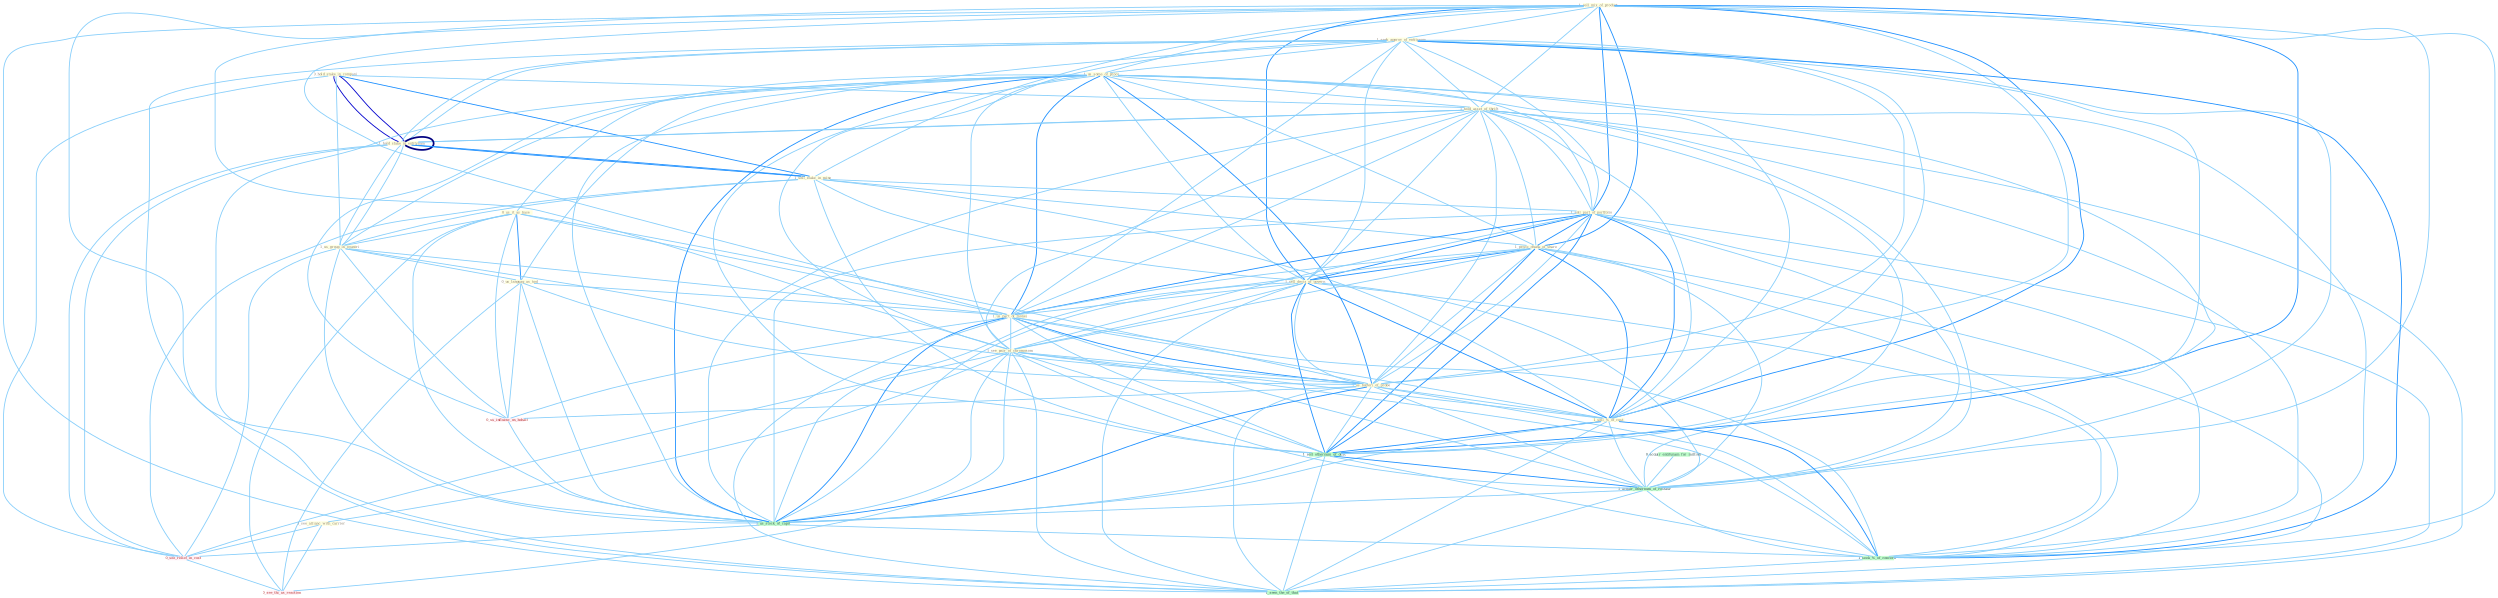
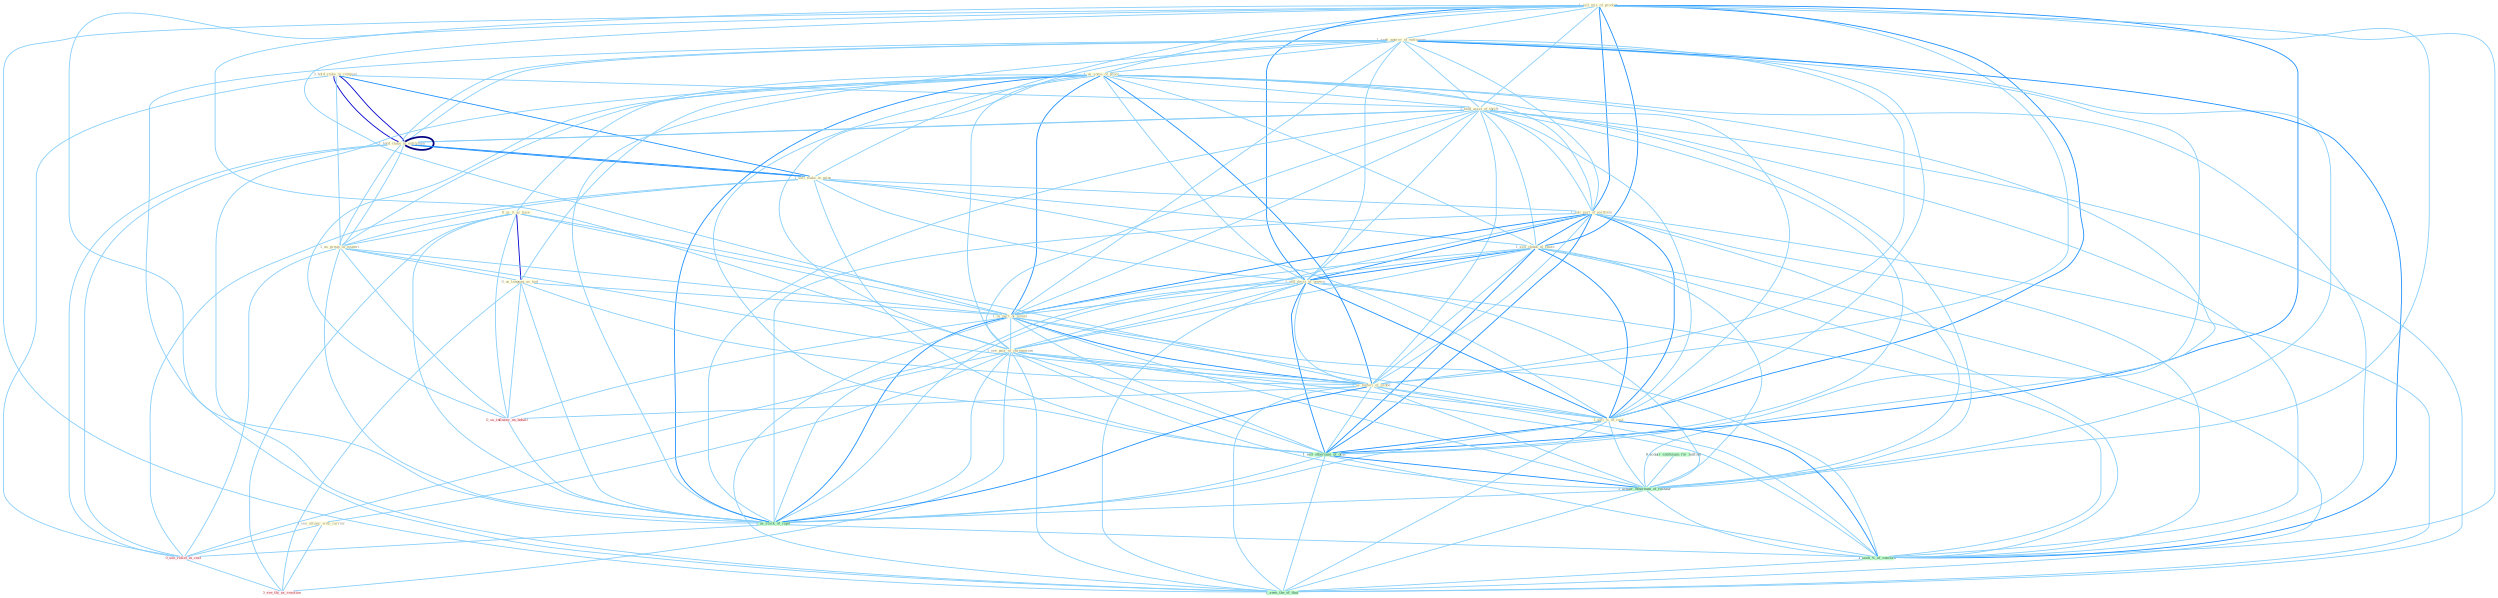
(519, 247) -> (519, 247)
(1536, 247) -> (1536, 247)
